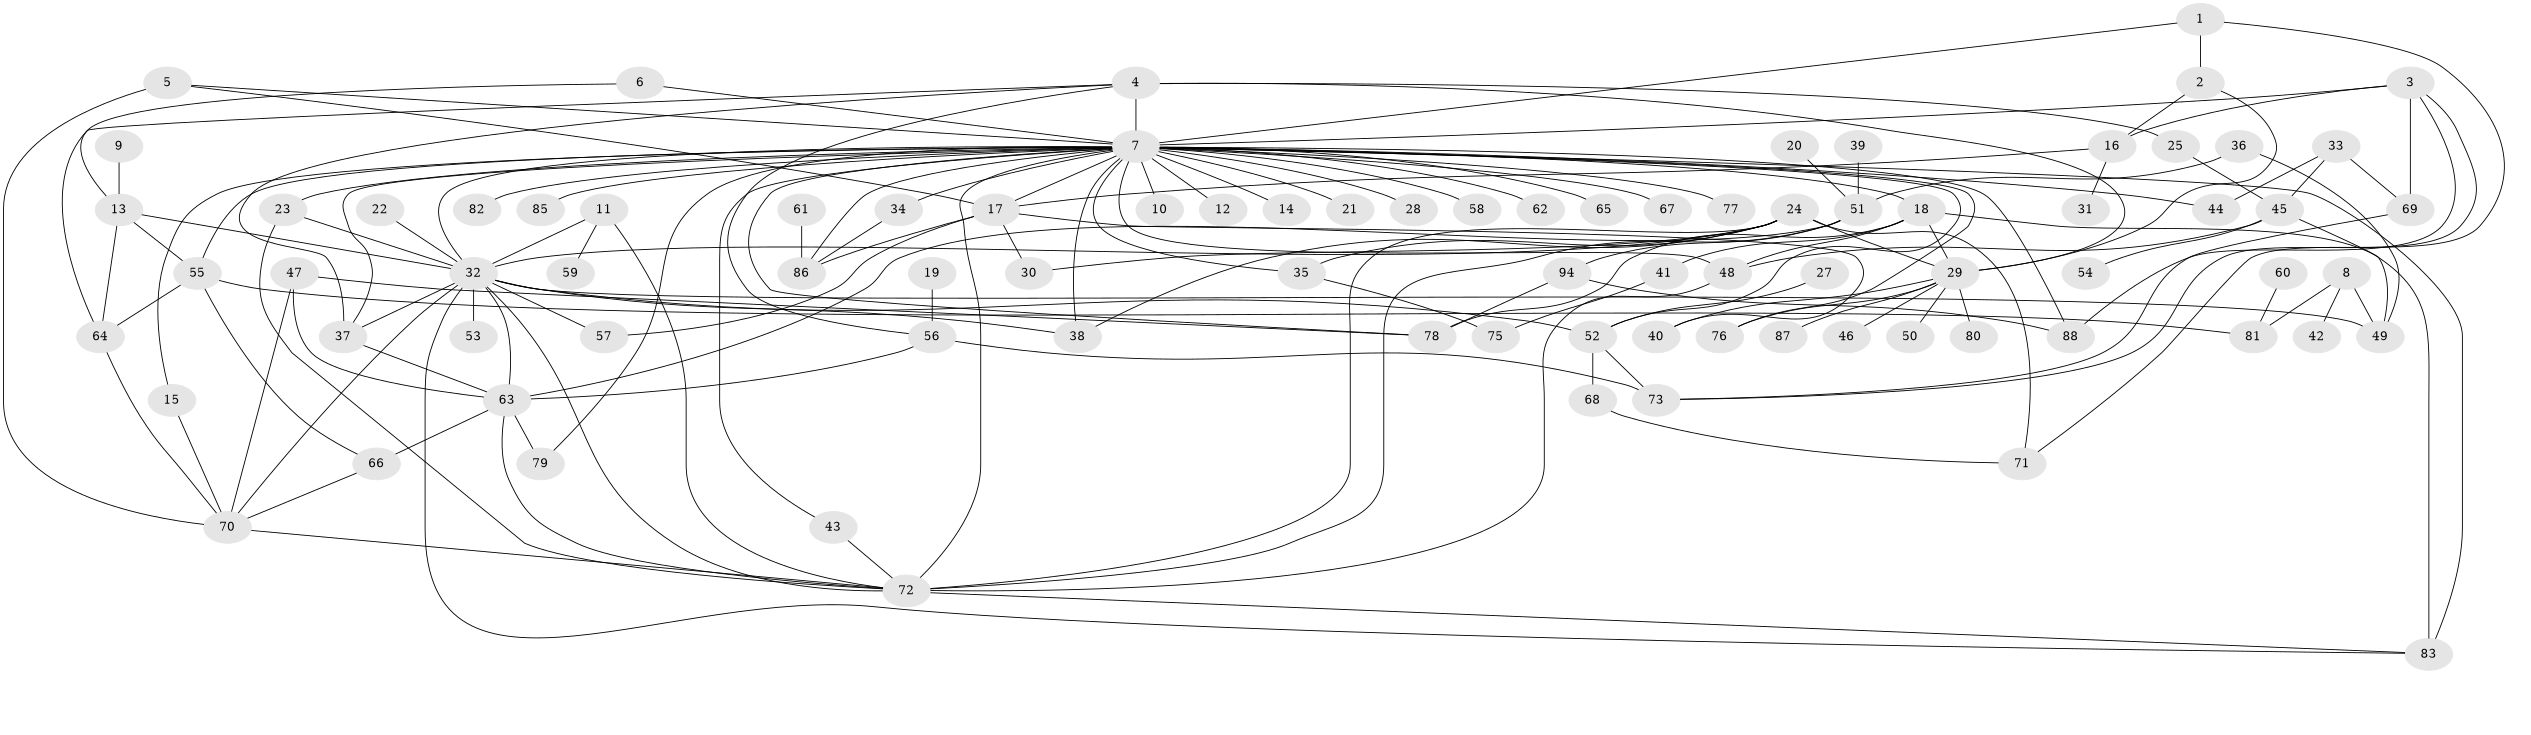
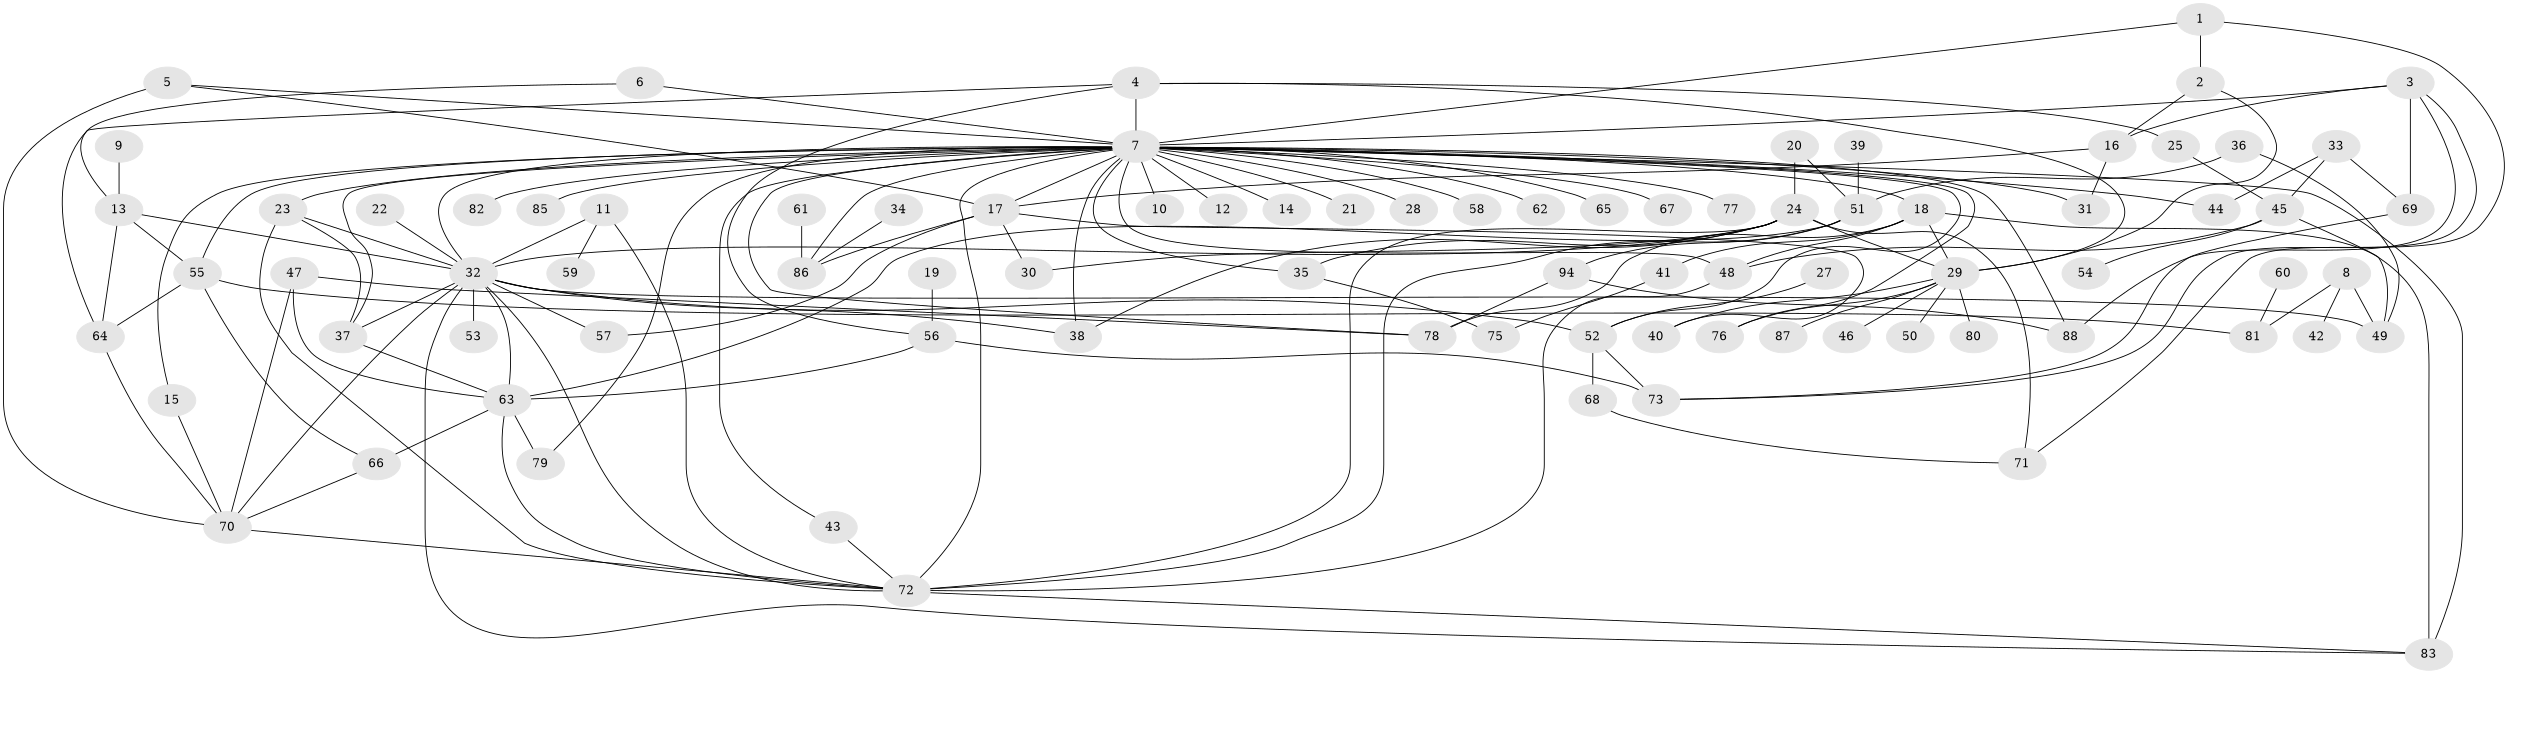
(581, 125) -> (356, 258)
(966, 185) -> (1615, 157)
none -> (1795, 185)
